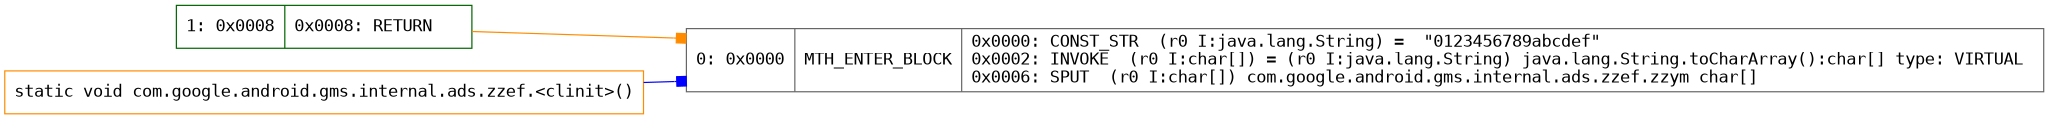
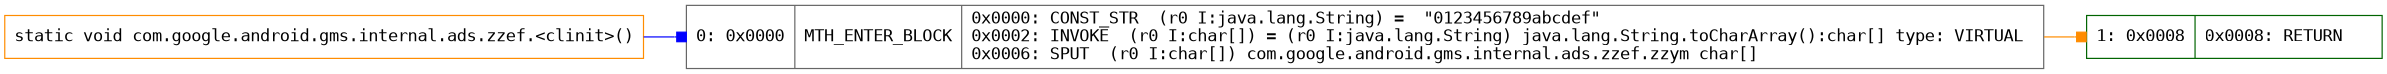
(573, 35) -> (2059, 37)
